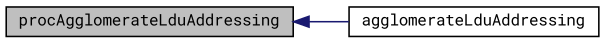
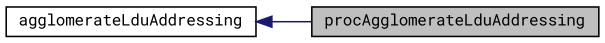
(329, 22) -> (292, 22)
